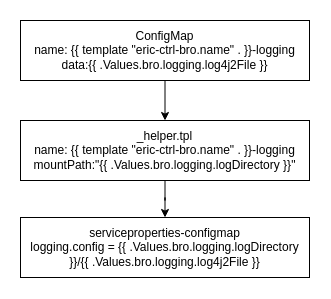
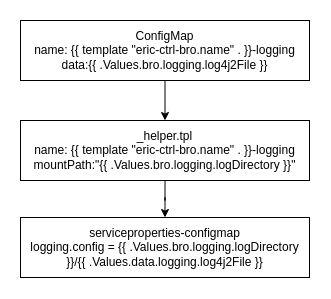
(165, 248) -> (165, 248)
